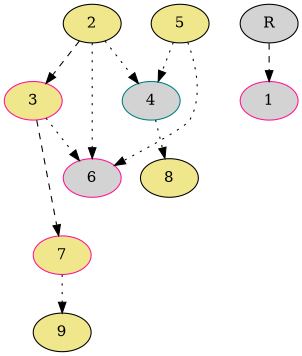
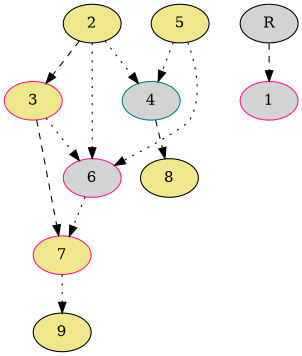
(159, 133) -> (159, 133)
none -> (79, 212)
